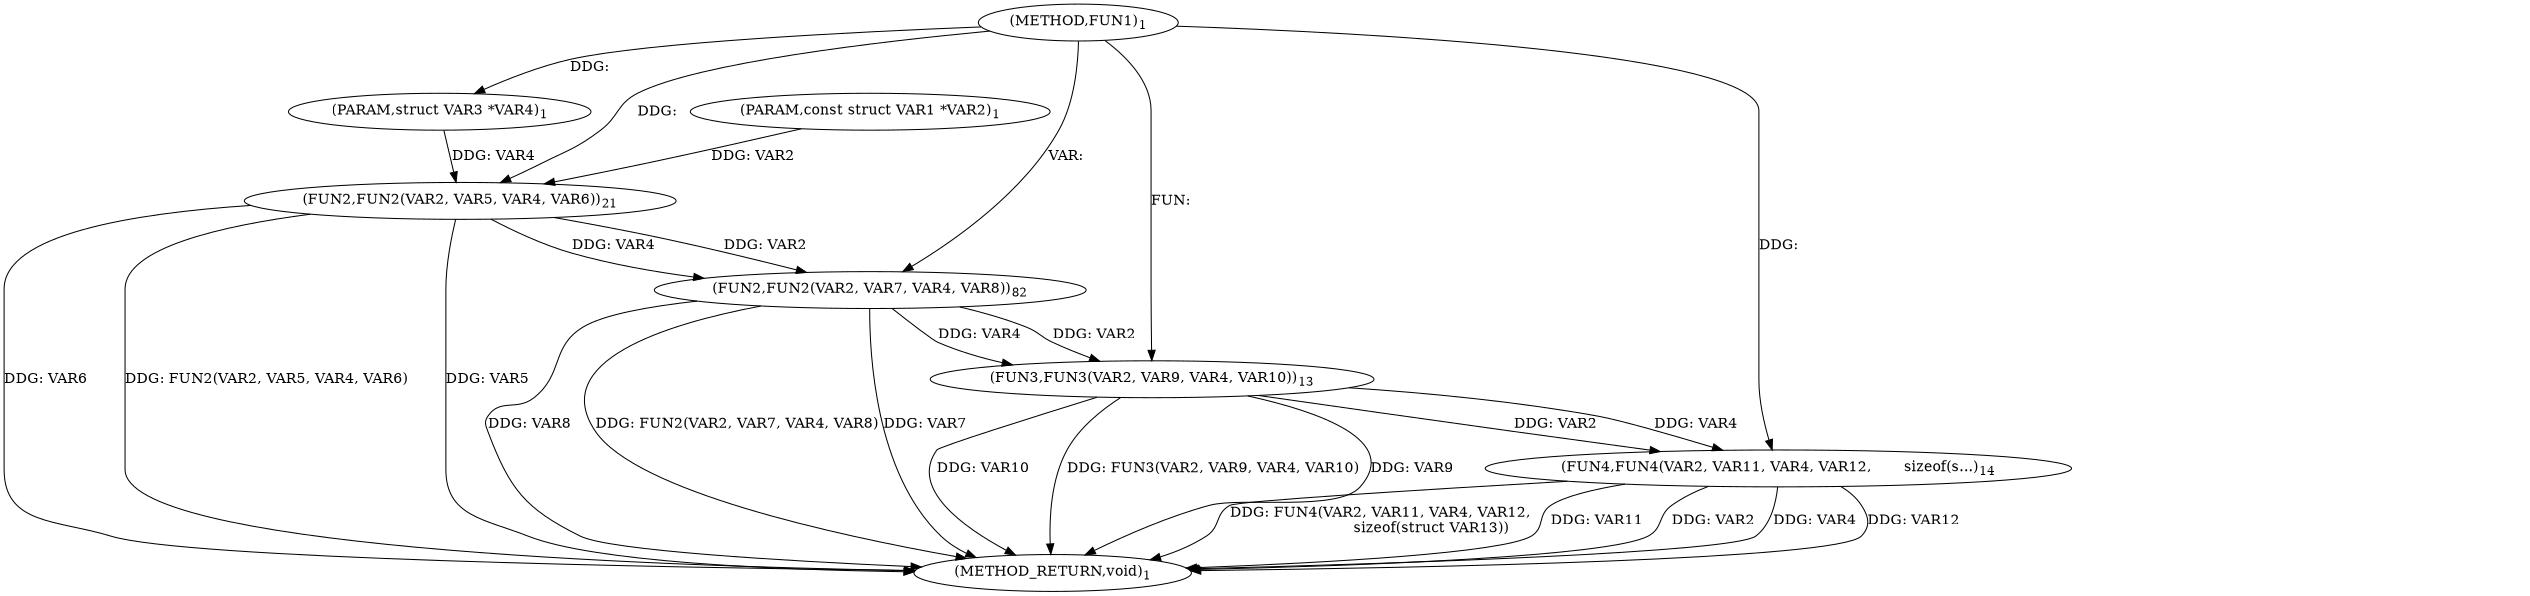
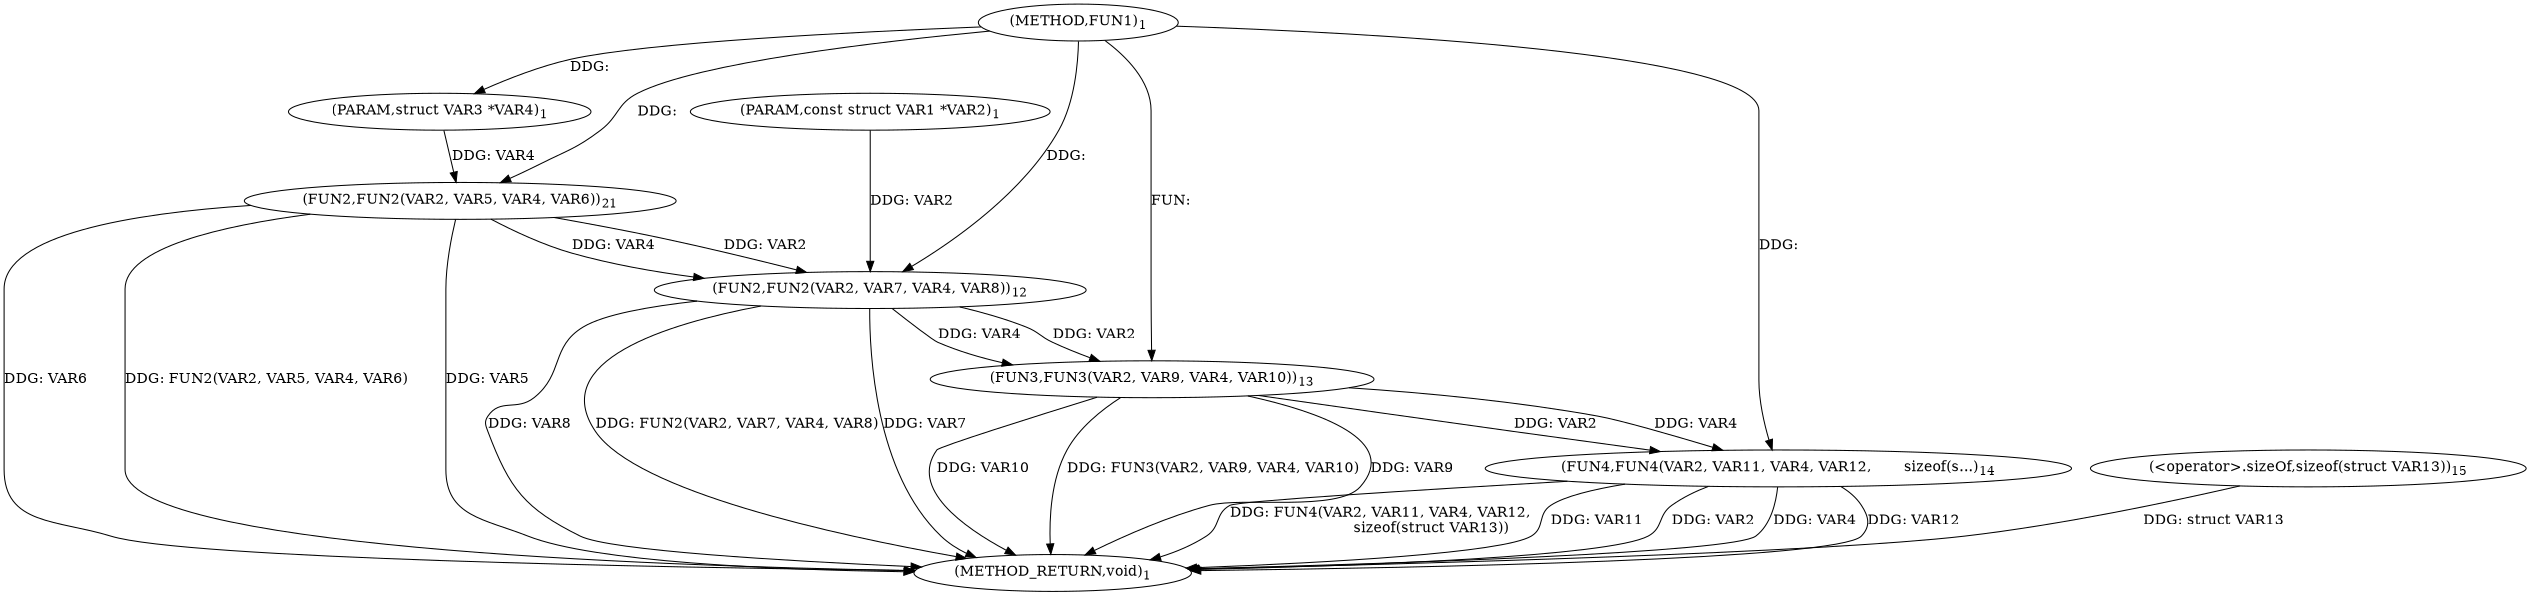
(678, 156) -> (870, 196)
(1069, 156) -> (1069, 156)
(1020, 289) -> (1020, 289)
none -> (2308, 468)
